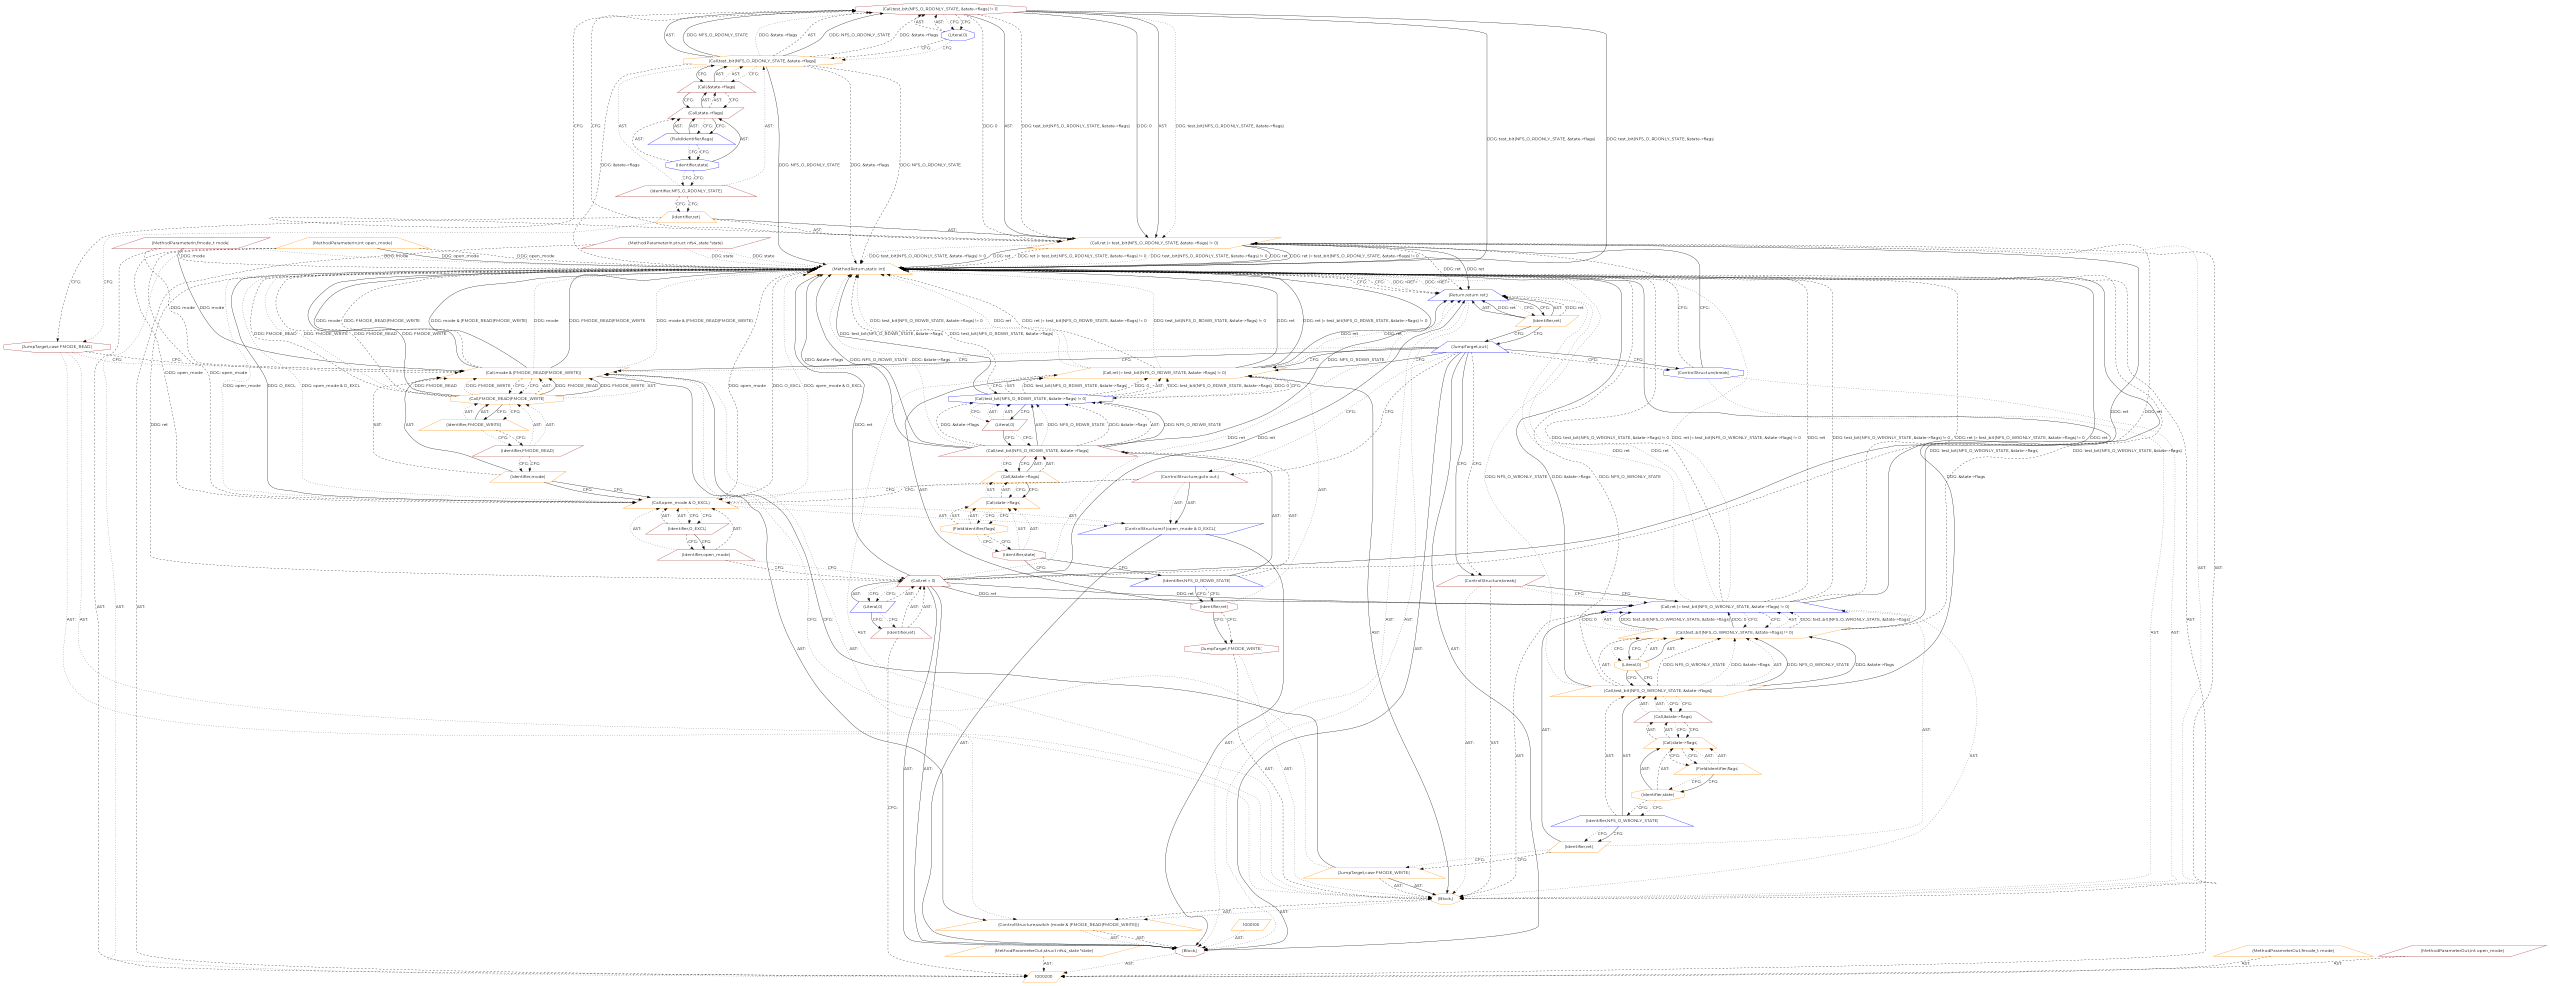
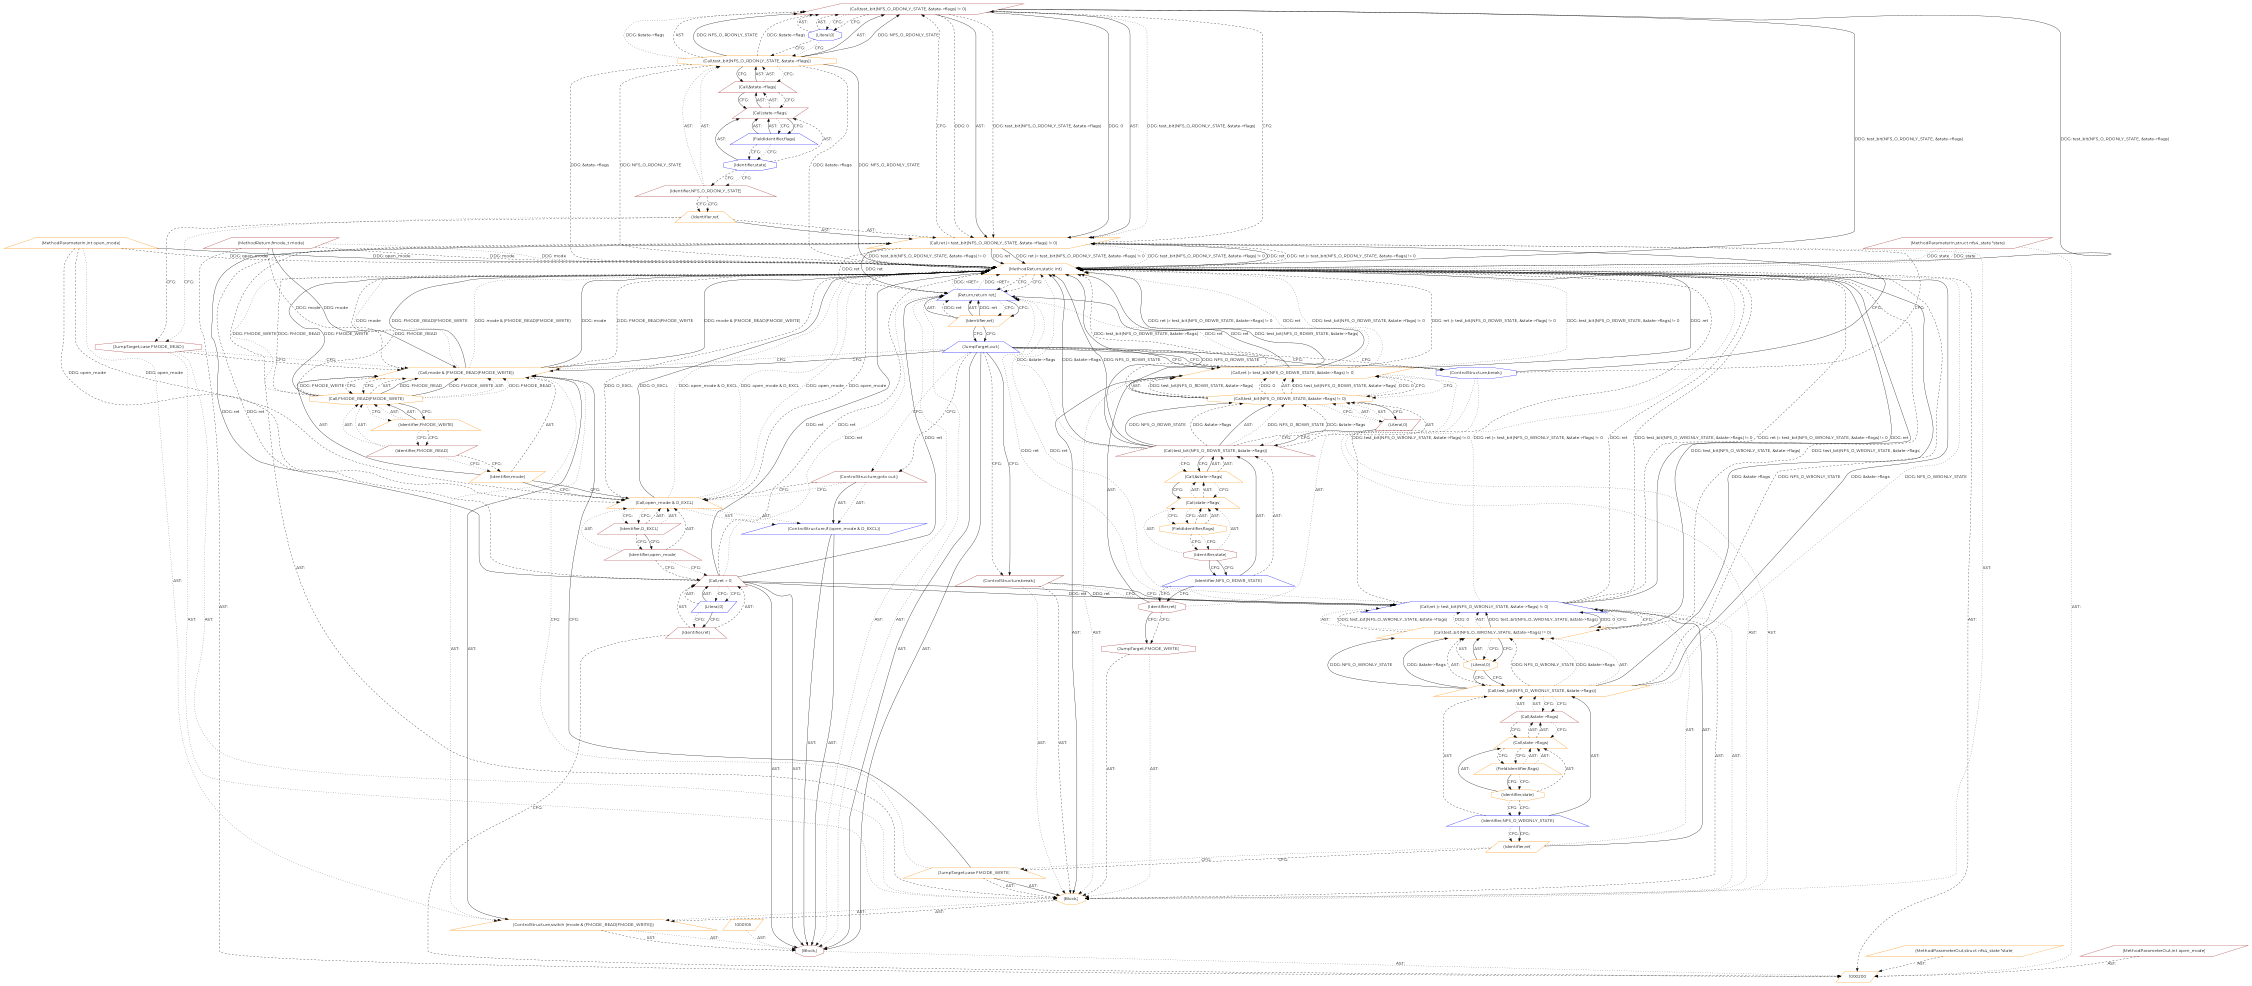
(941, 9) -> (908, 9)
(191, 243) -> (271, 243)
(1031, 399) -> (1290, 399)
(137, 847) -> (2072, 679)
(2293, 951) -> none
(146, 962) -> (178, 659)
